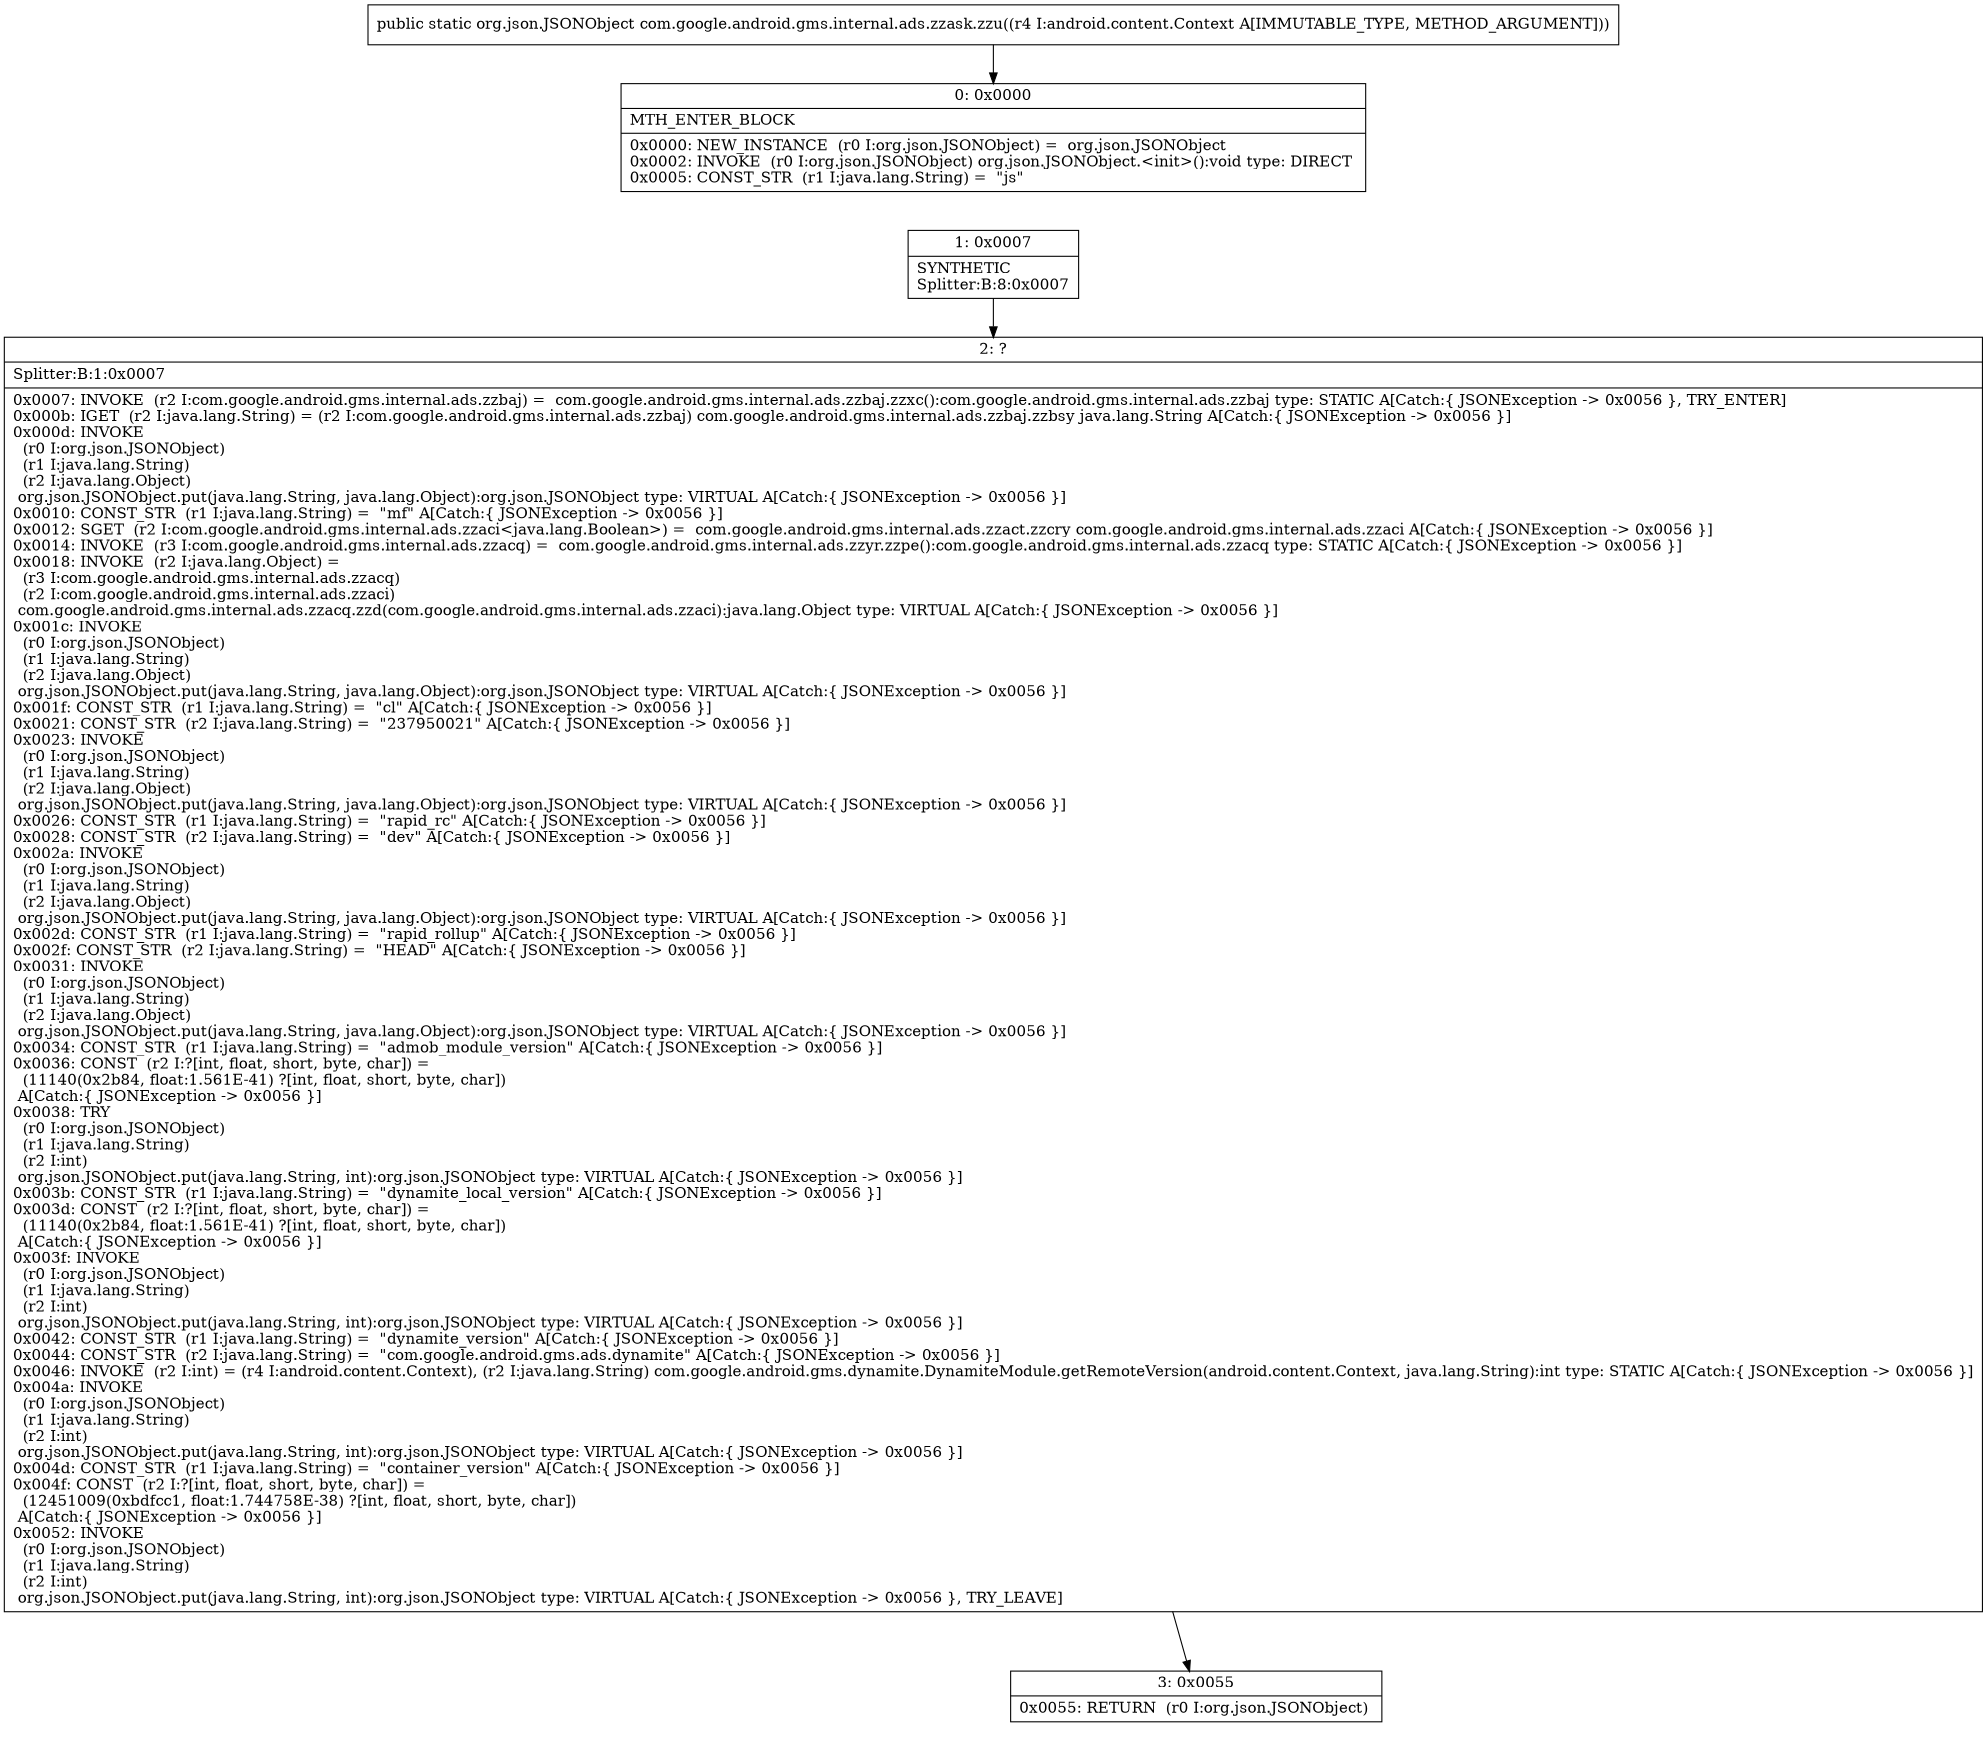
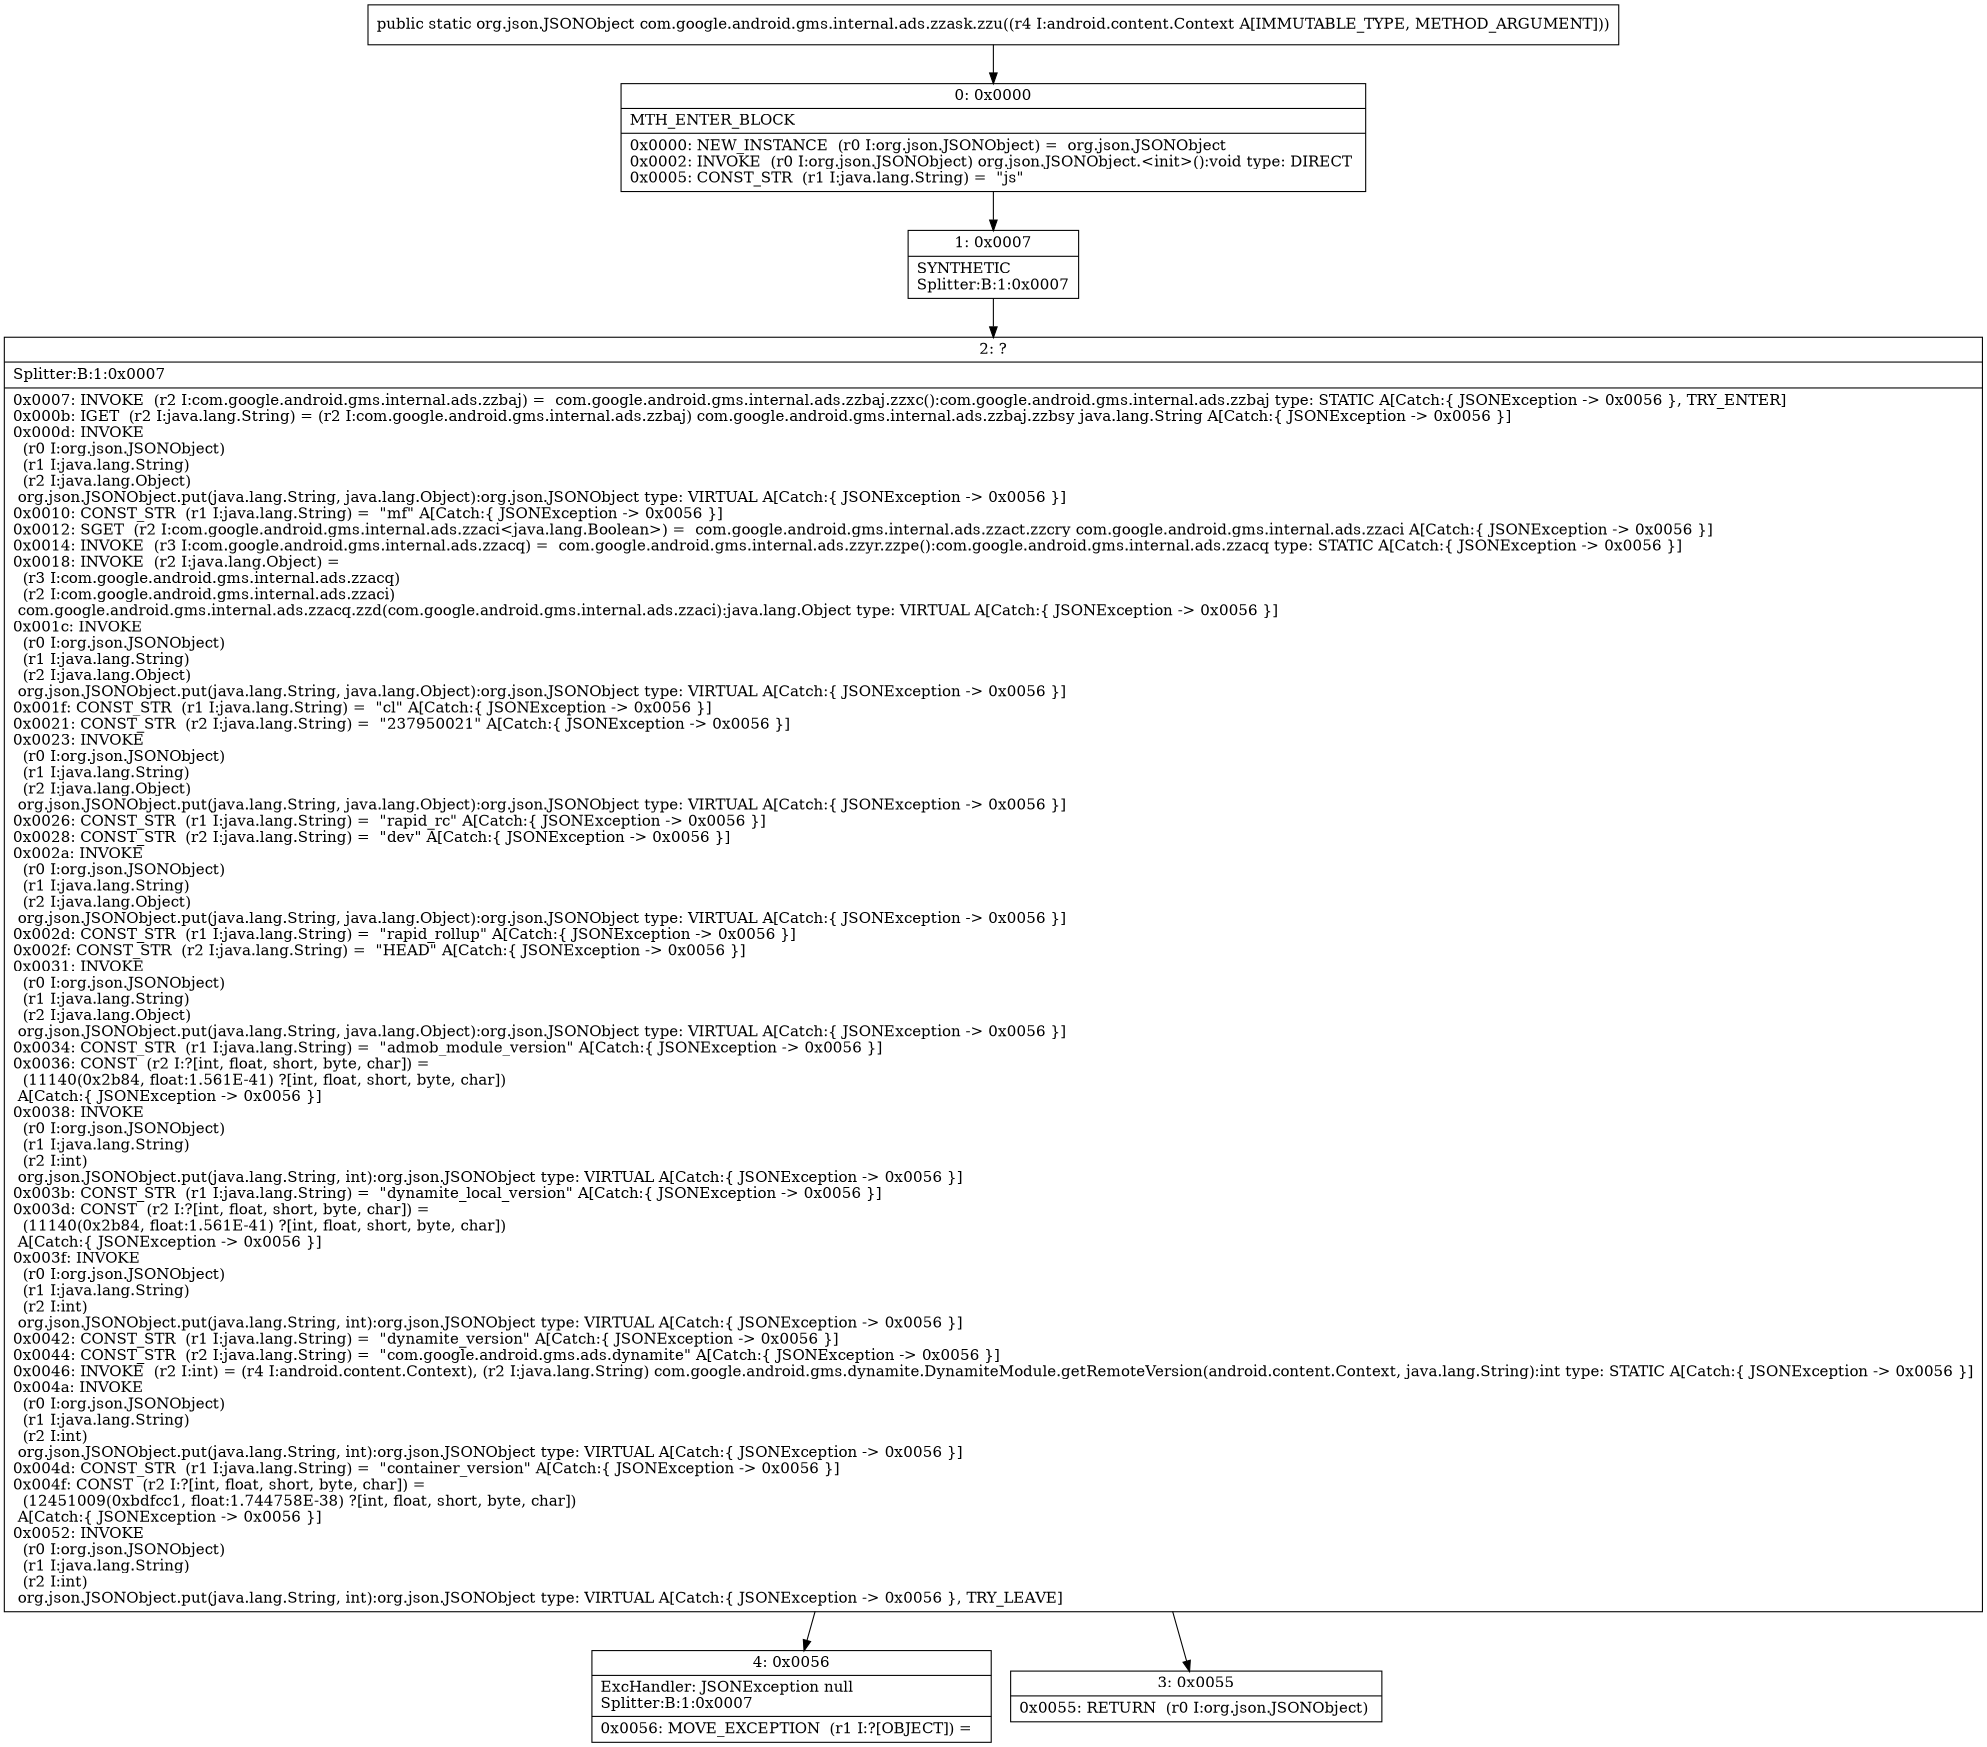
none -> (993, 205)
(993, 285) -> (993, 285)
(67, 1113) -> (84, 1113)
none -> (792, 1696)
